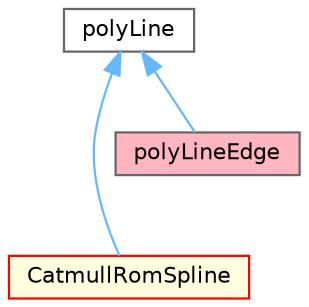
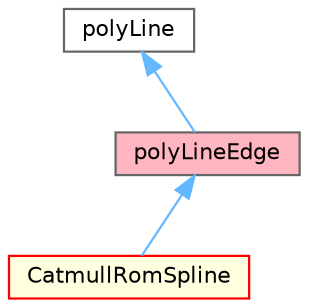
(94, 165) -> (162, 225)
